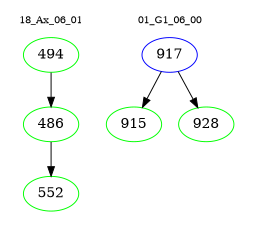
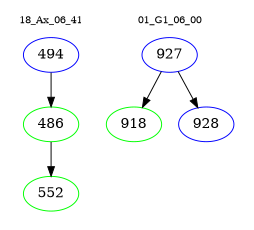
(51, 21) -> (51, 21)
(51, 55) -> (51, 55)
(170, 55) -> (170, 55)
(134, 124) -> (134, 124)
(206, 124) -> (206, 124)
